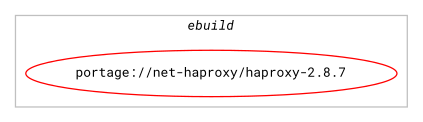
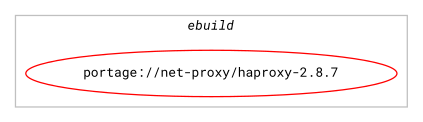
(211, 73) -> (211, 73)
